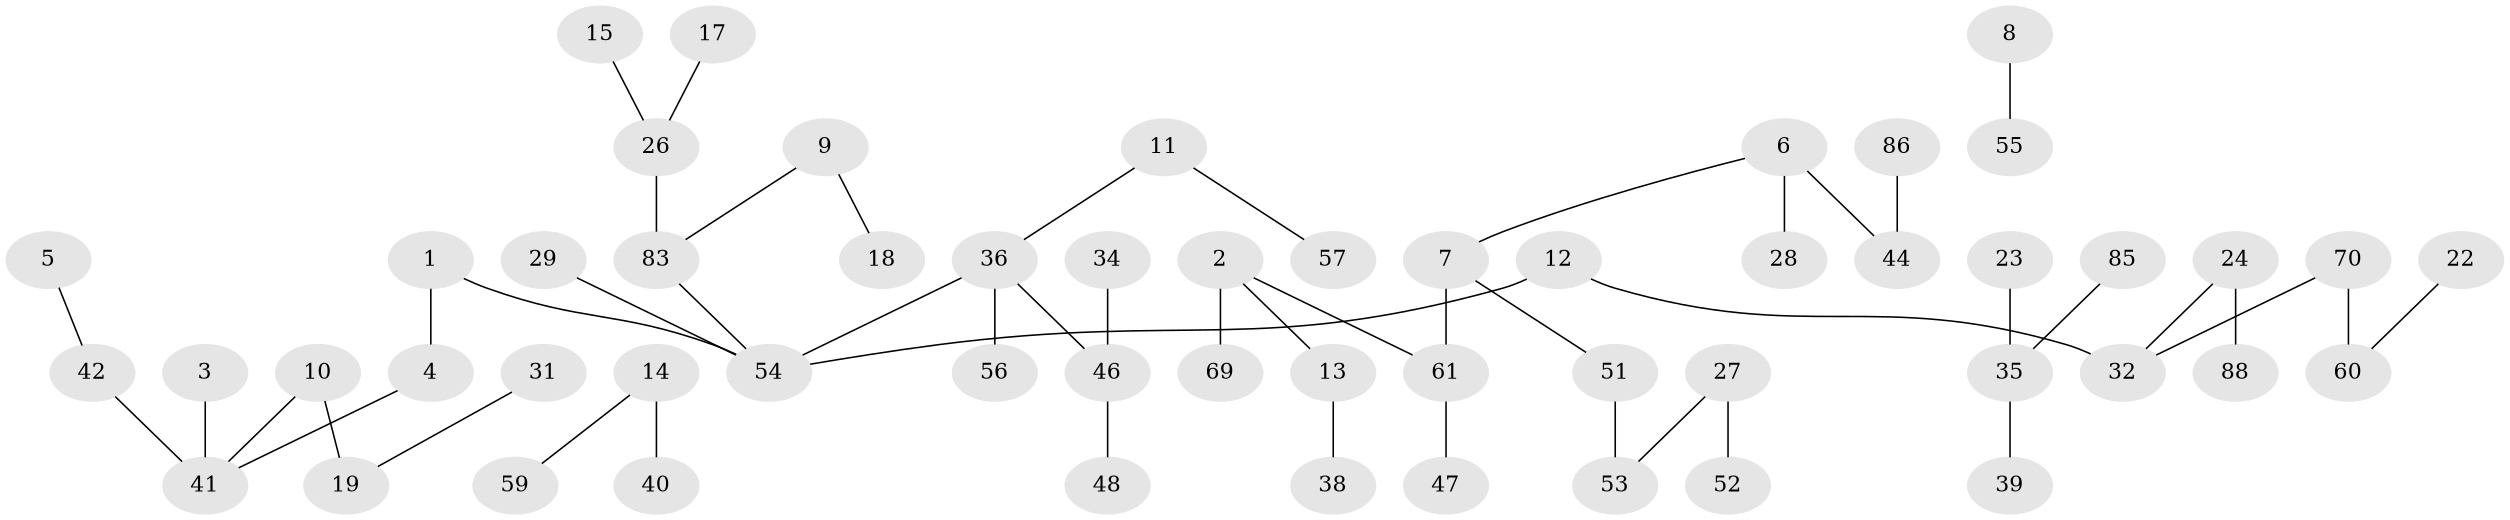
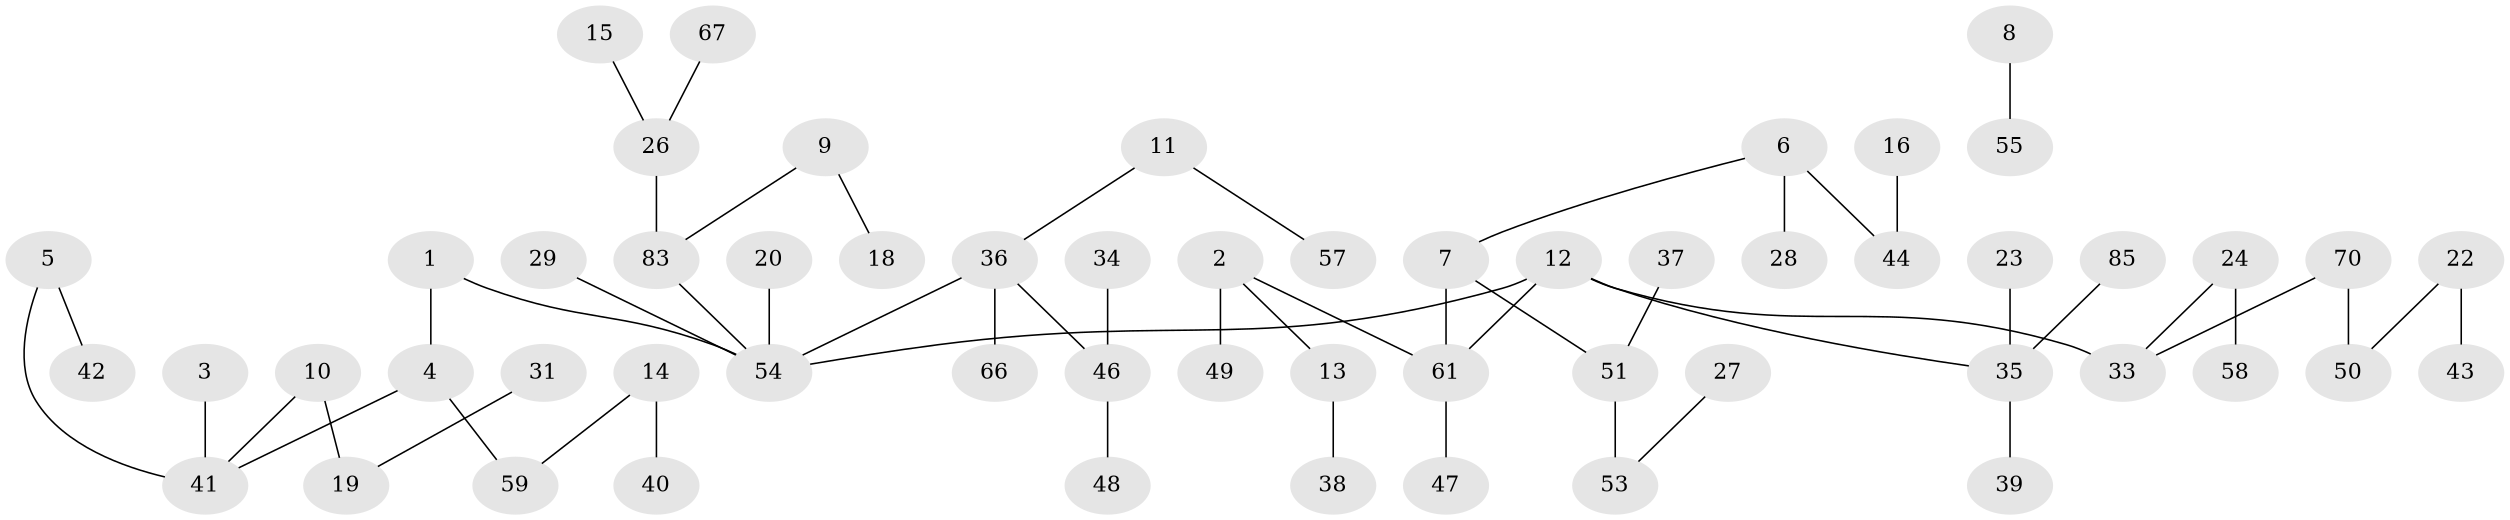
(713, 34) -> (713, 34)
(1897, 147) -> (1897, 147)
none -> (769, 260)
none -> (1672, 260)
none -> (1503, 316)
none -> (1778, 332)
(995, 373) -> (995, 373)
(1220, 373) -> (1220, 373)
(2123, 373) -> (2123, 373)
(2236, 373) -> (2236, 373)
(2348, 373) -> (2348, 373)
none -> (2461, 373)
(149, 429) -> (47, 415)
none -> (473, 429)
(1728, 486) -> none
